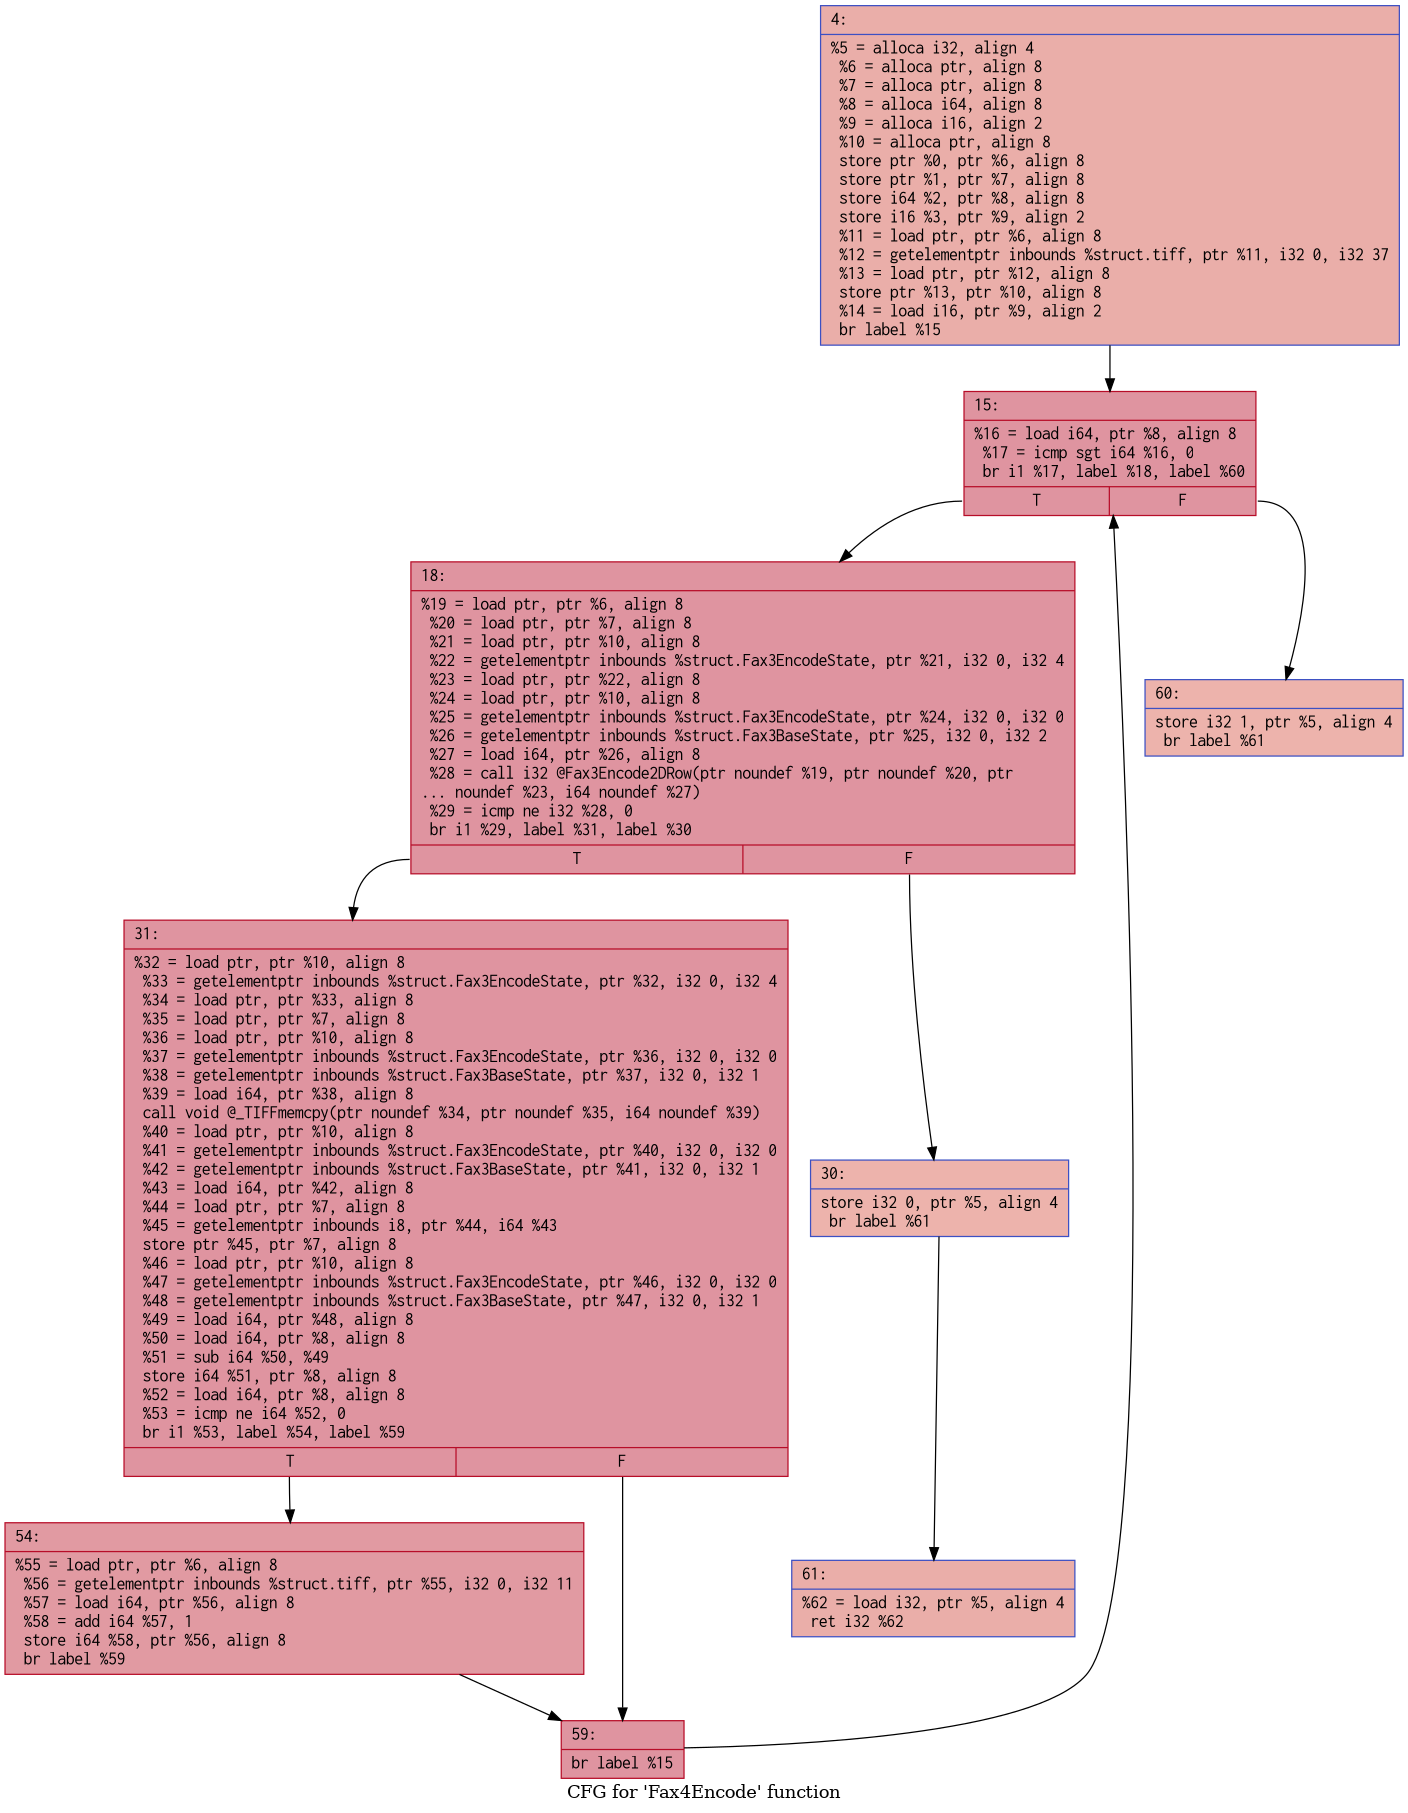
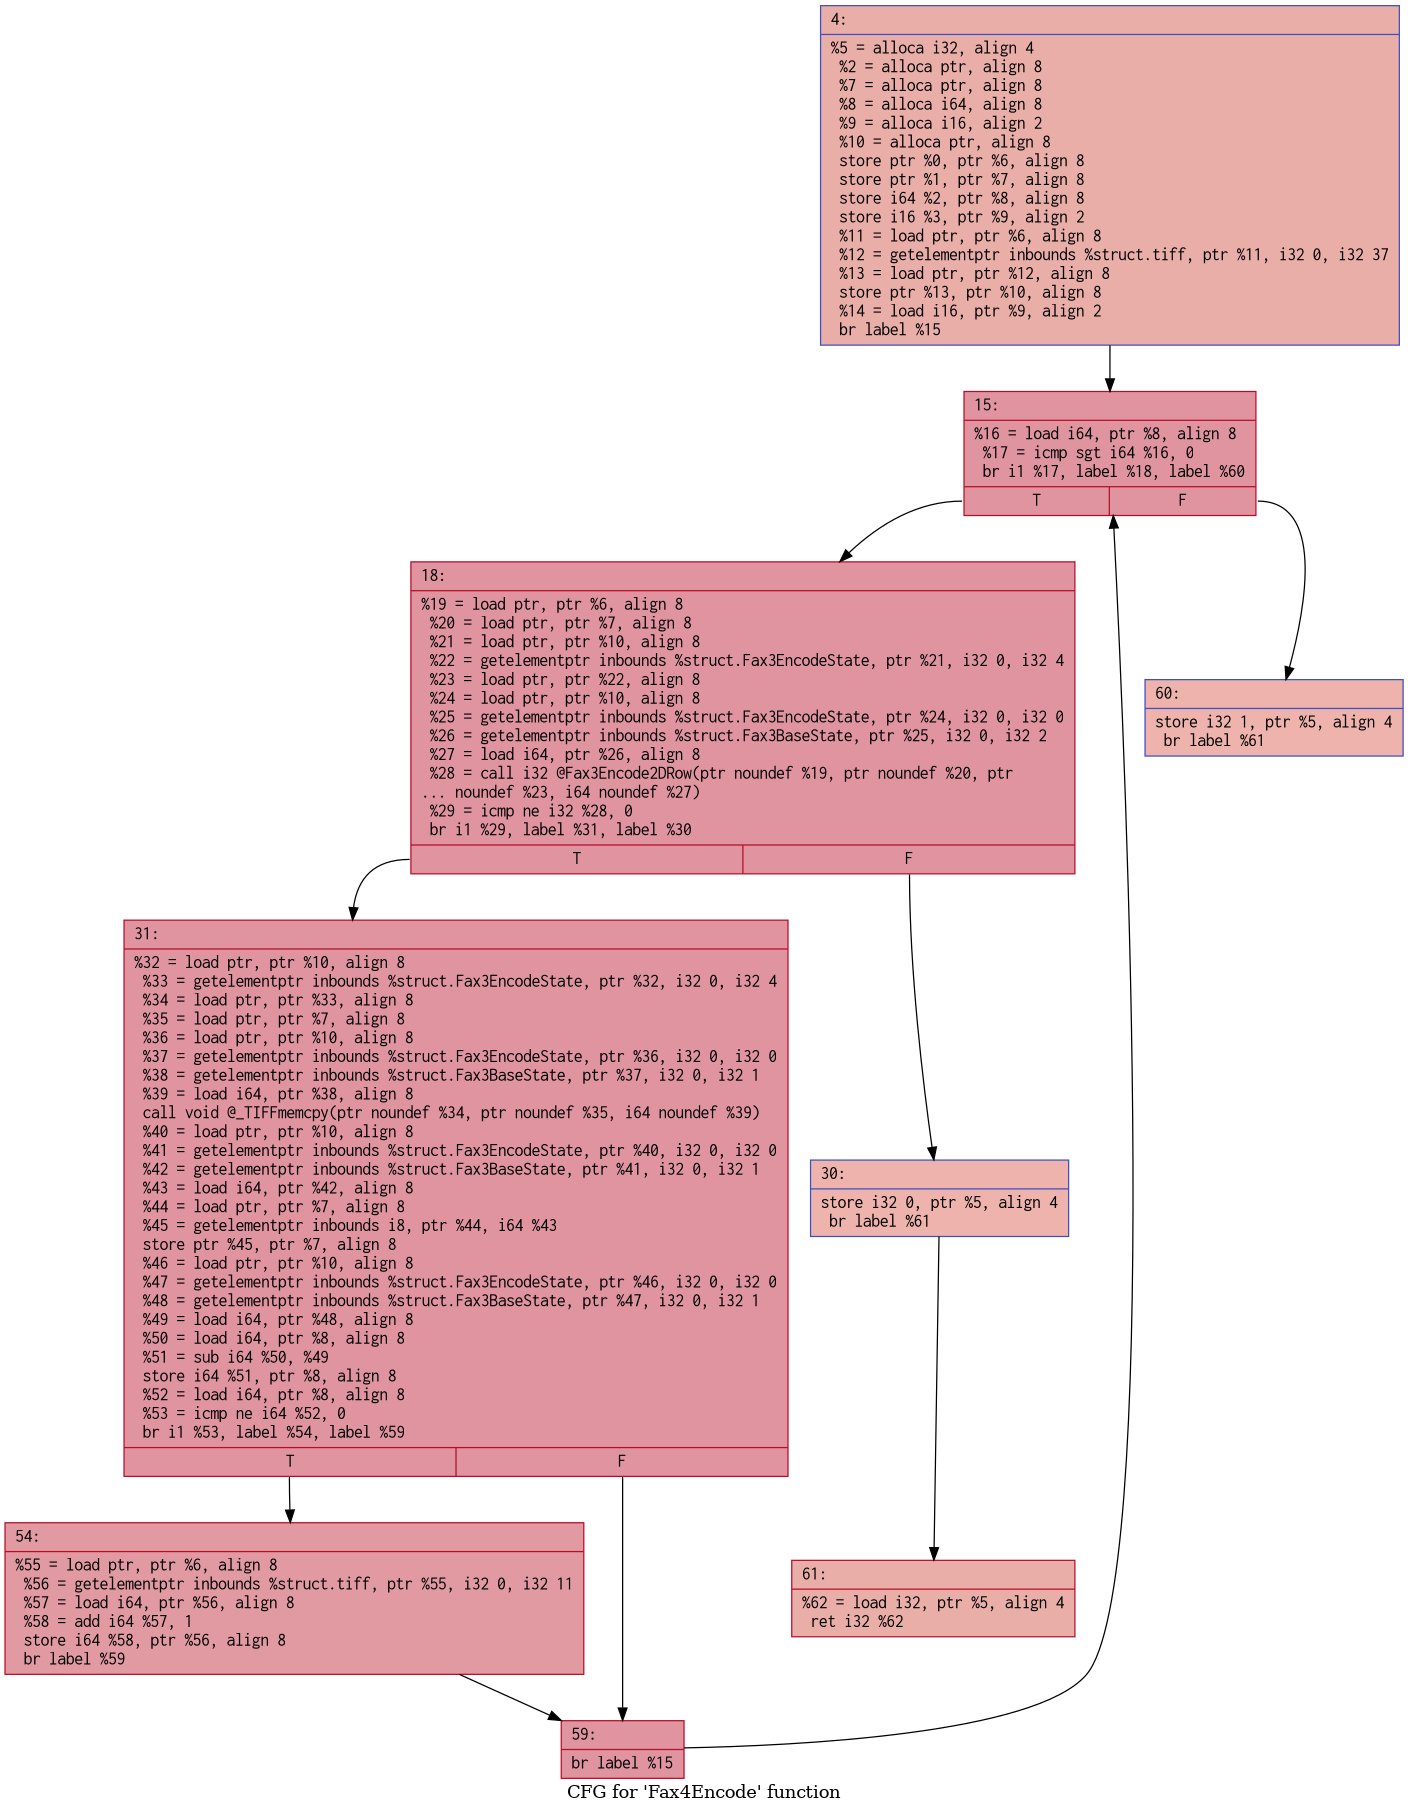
(936, 67) -> (936, 67)
(933, 1599) -> (933, 1599)
